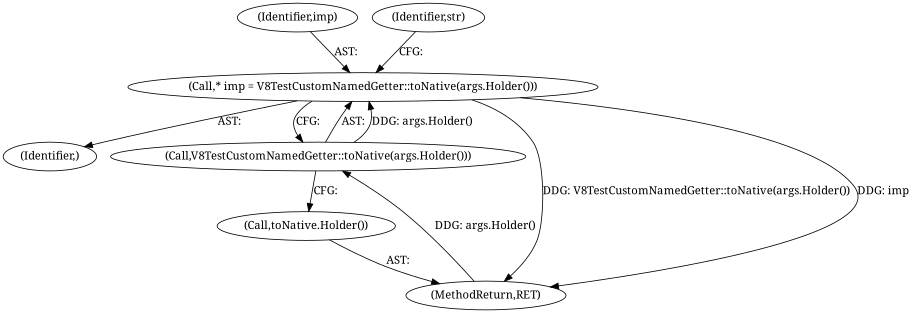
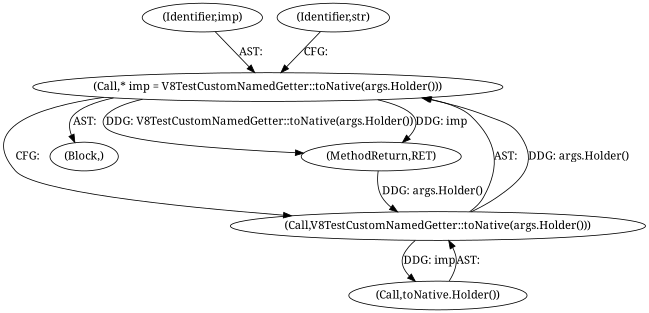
(50, 157) -> (84, 157)
(327, 191) -> (430, 261)
(379, 264) -> (456, 265)
